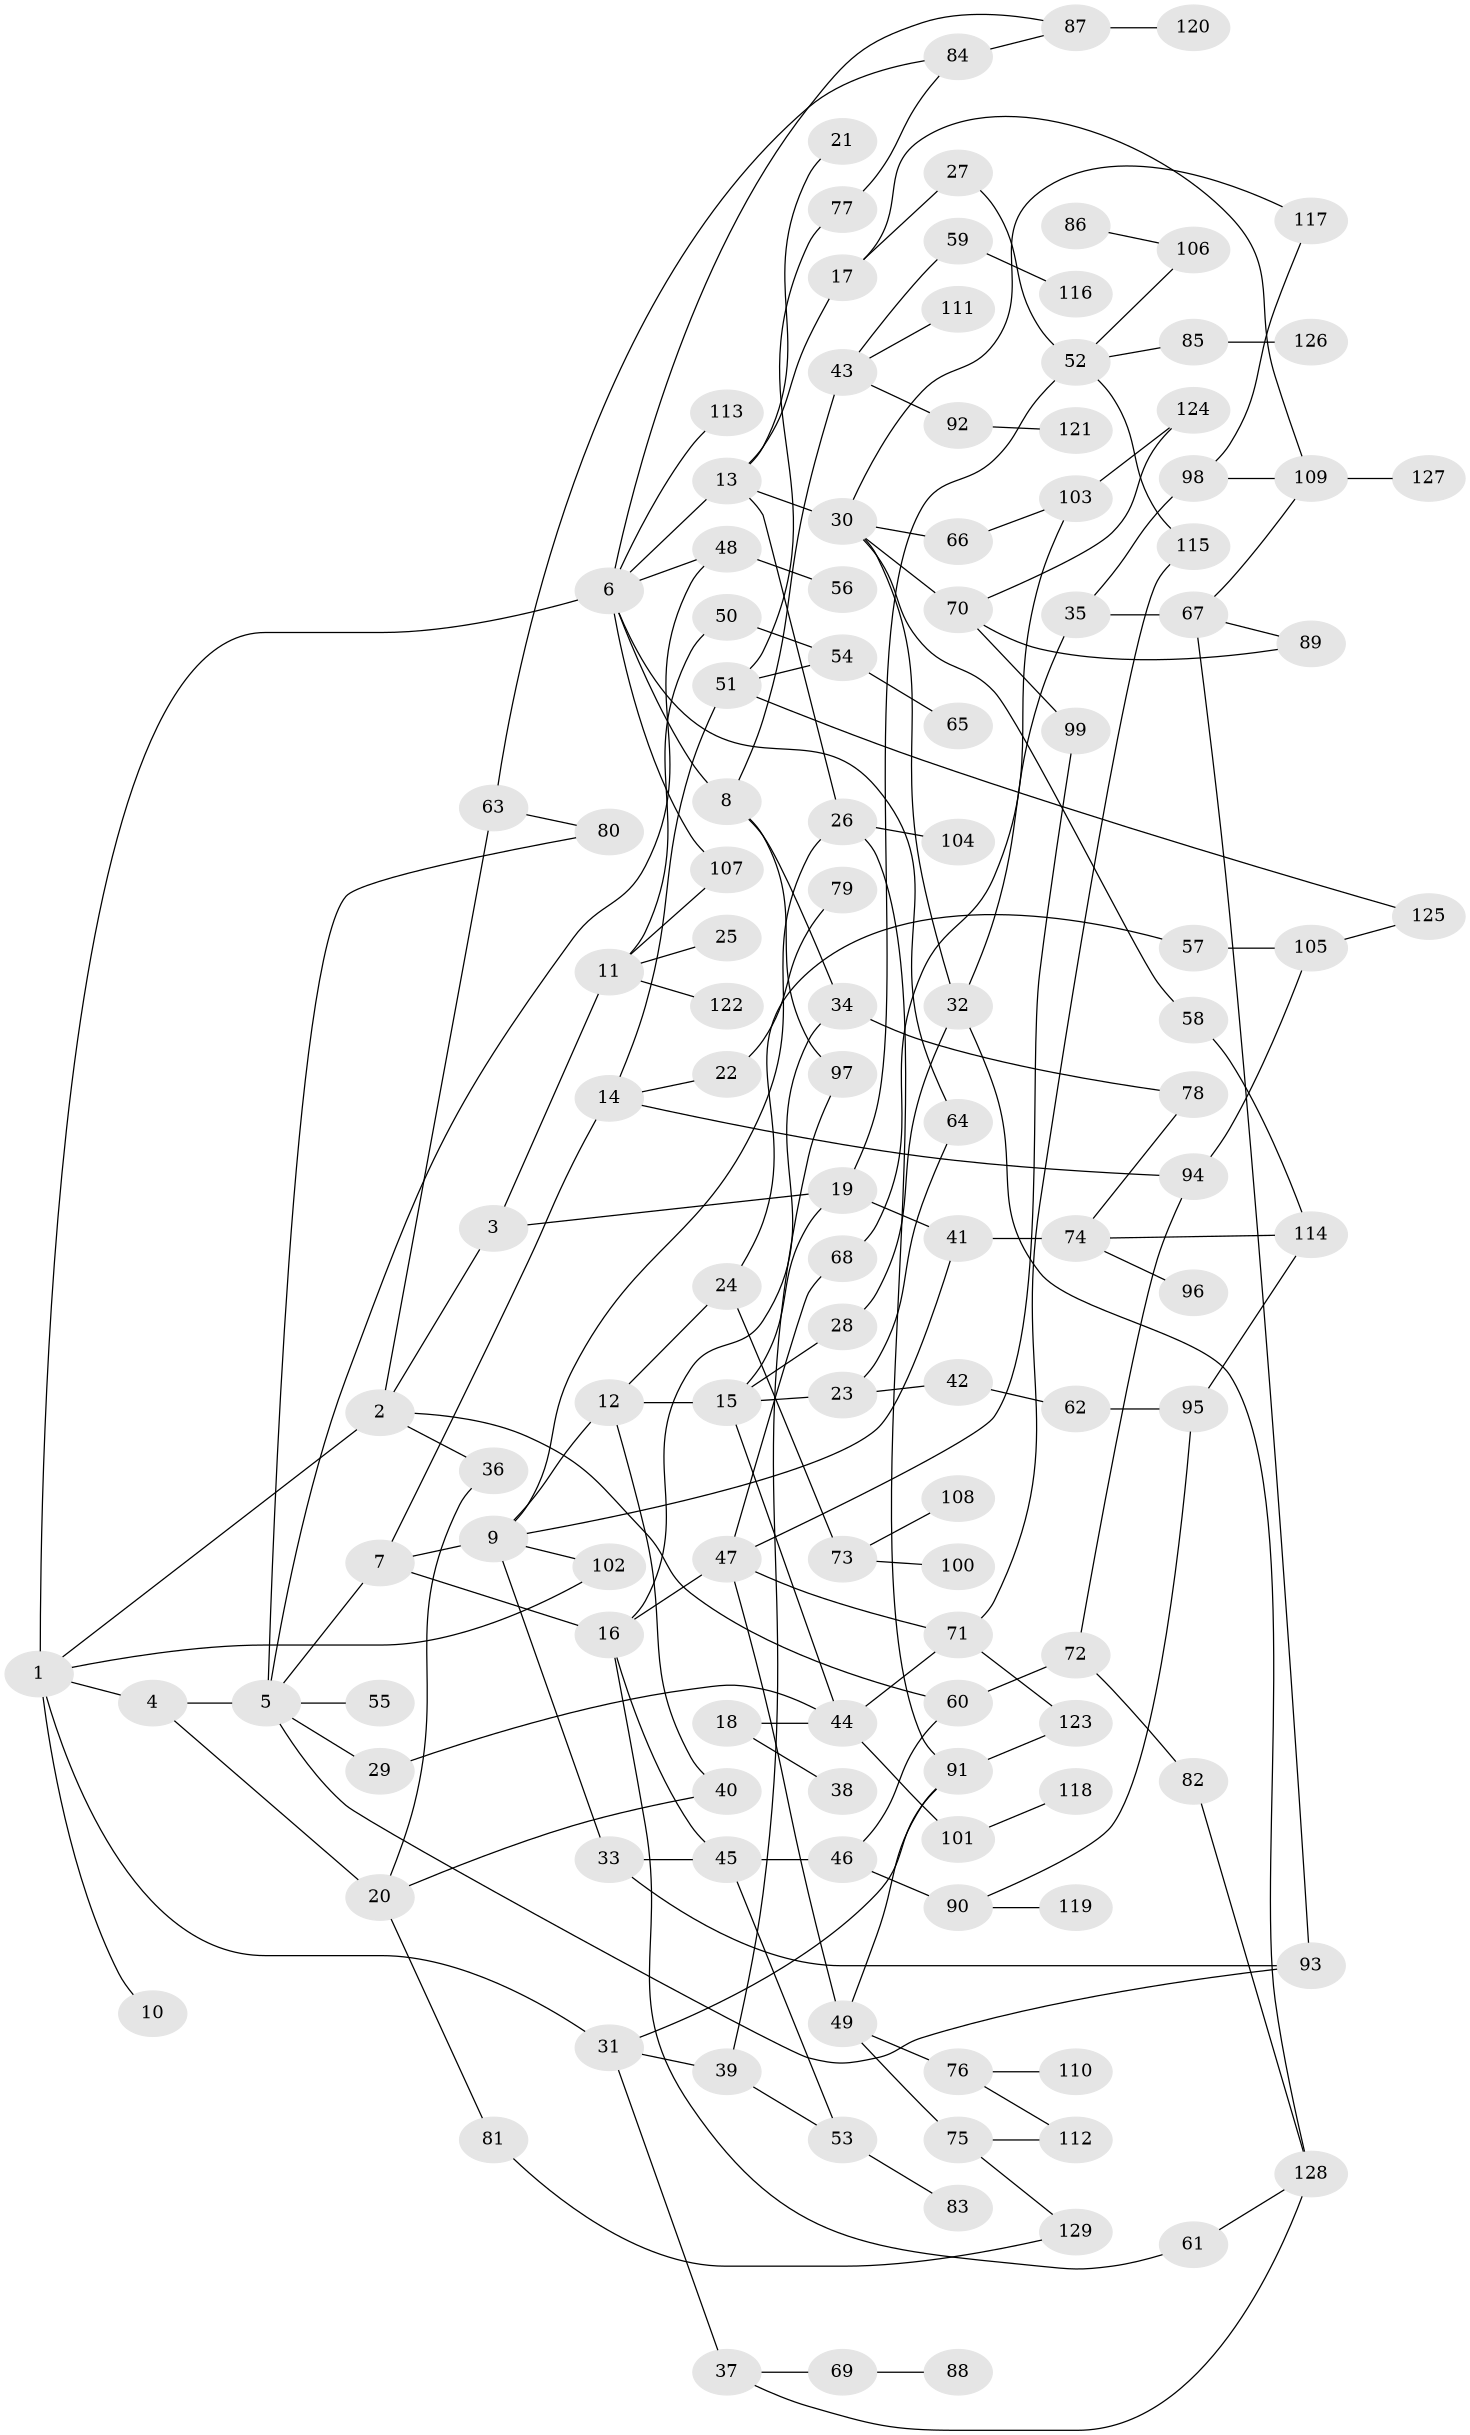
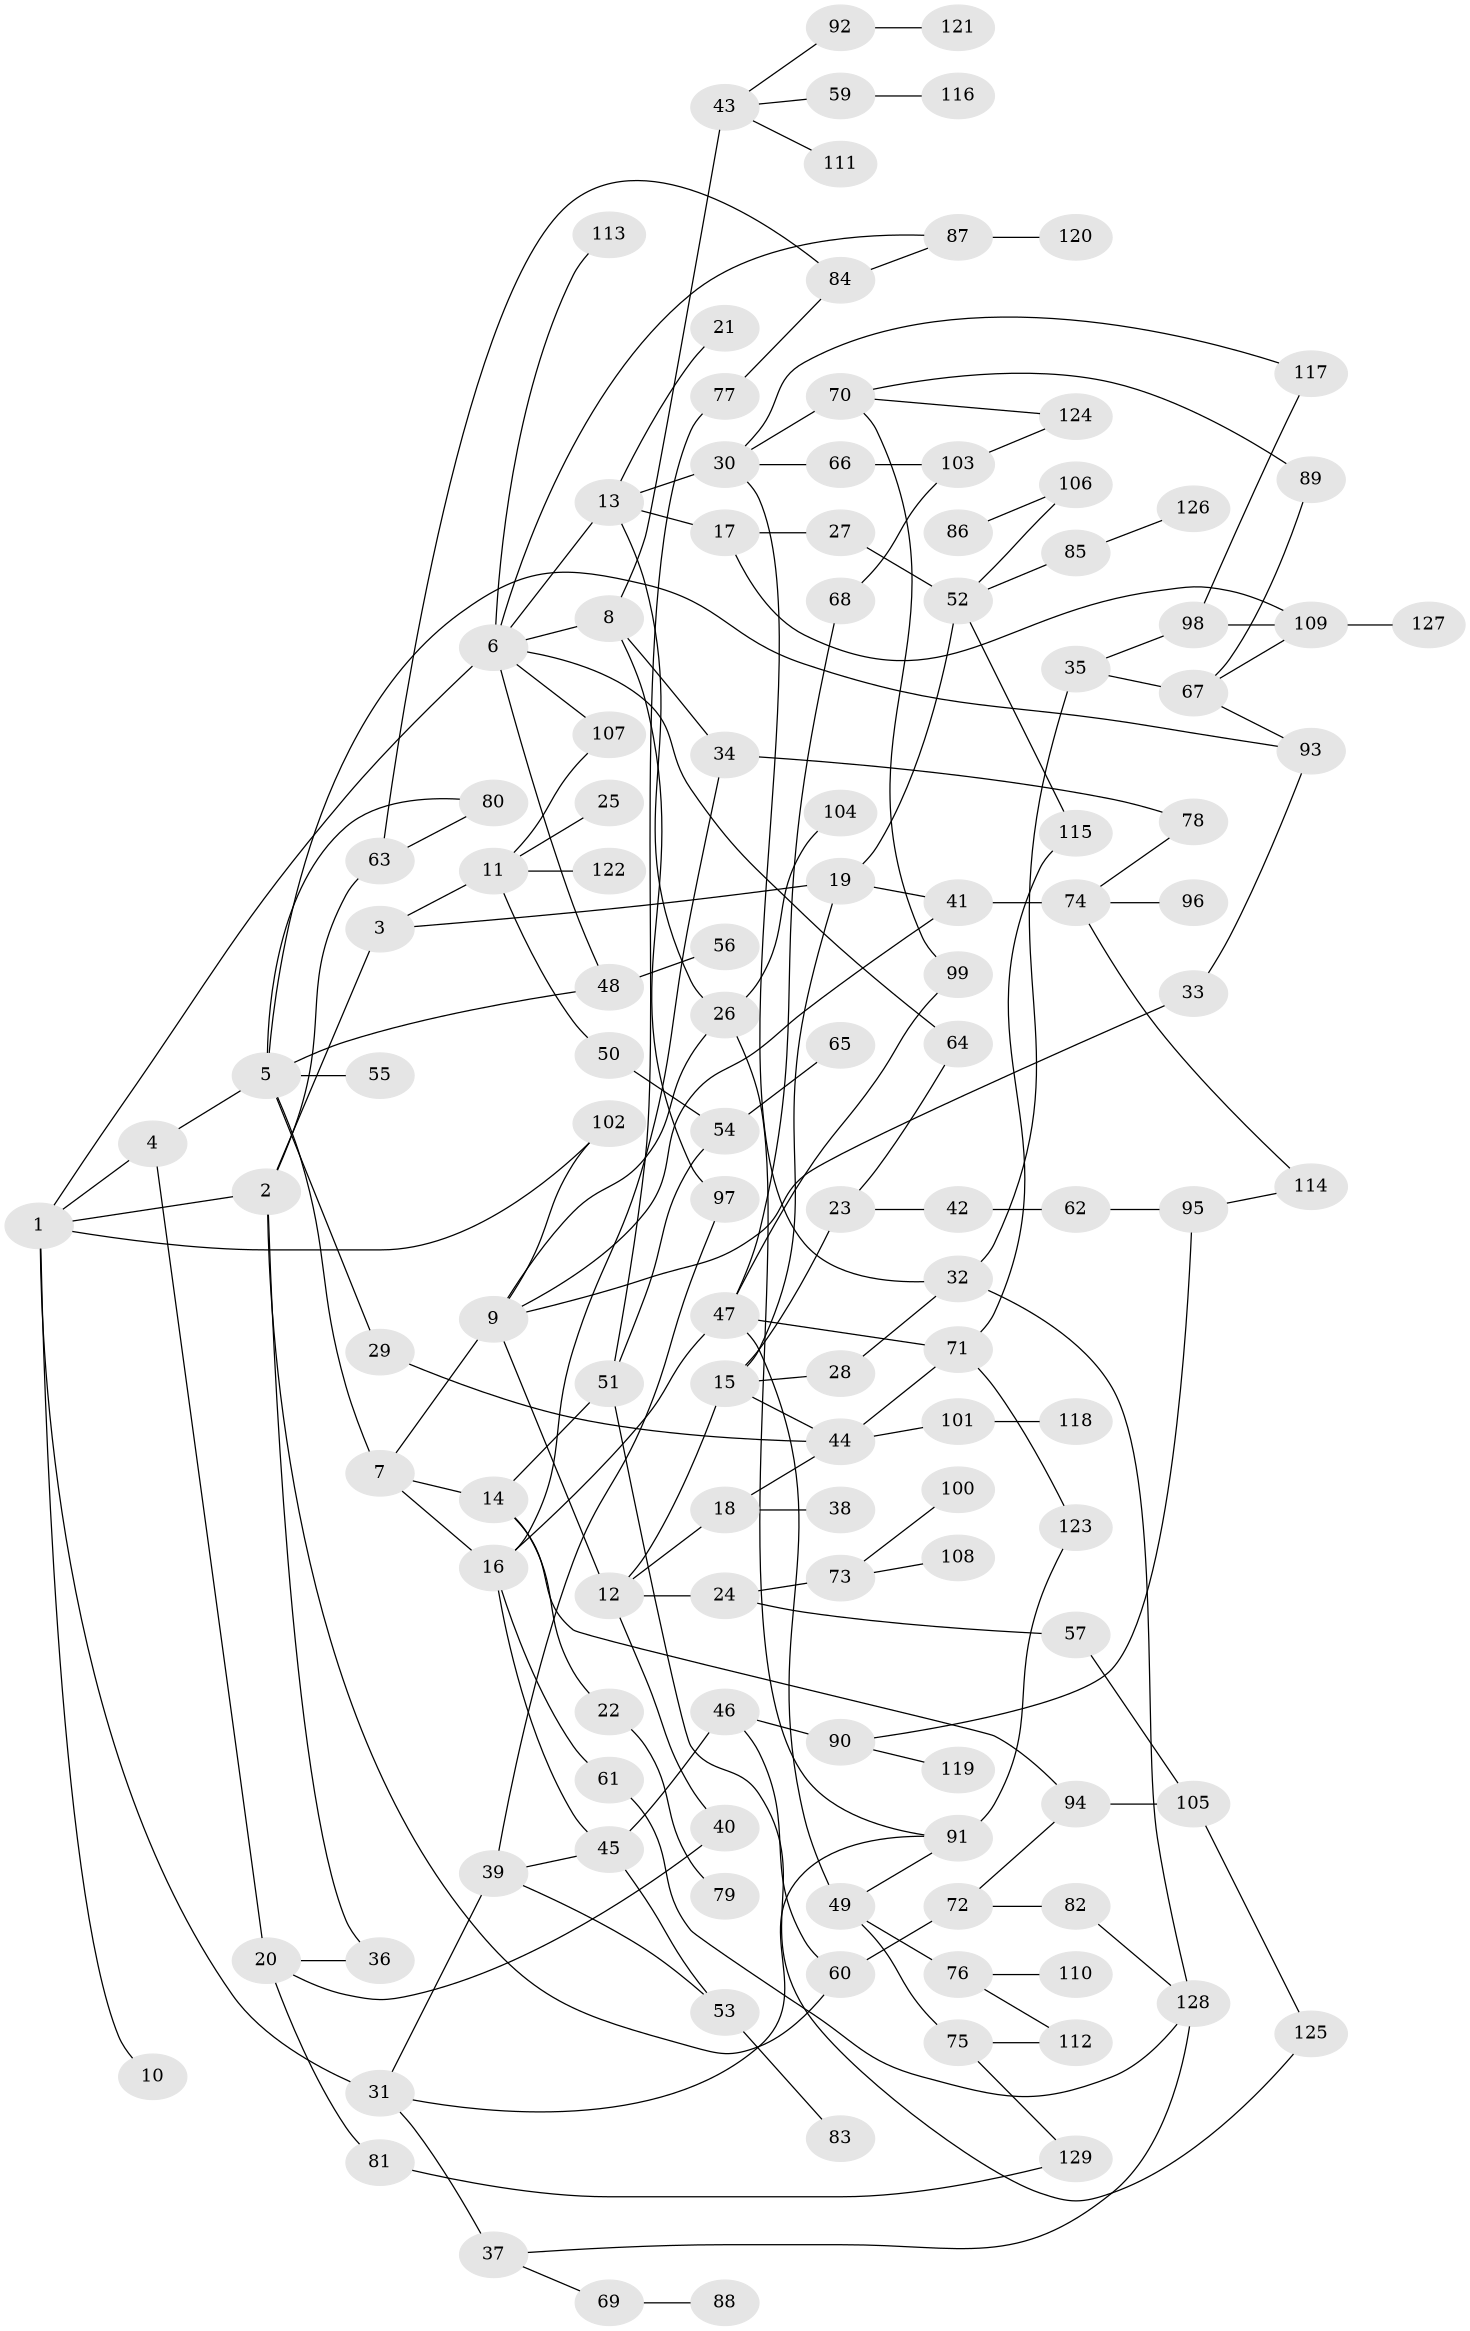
(1194, 1020) -> none
none -> (667, 1553)
(668, 1860) -> (552, 1862)
